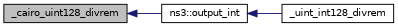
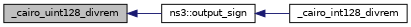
(205, 13) -> (208, 13)
(338, 13) -> (348, 13)
